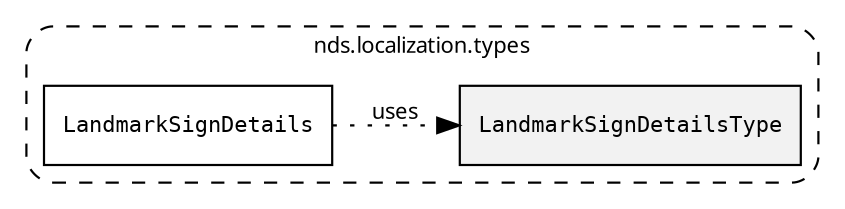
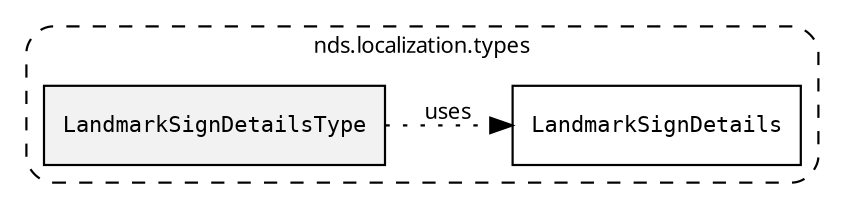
(384, 125) -> (438, 125)
